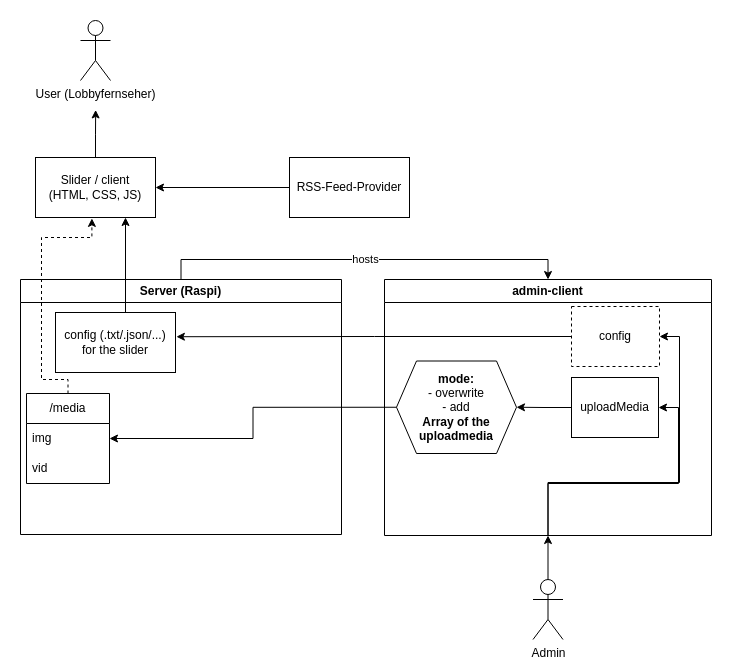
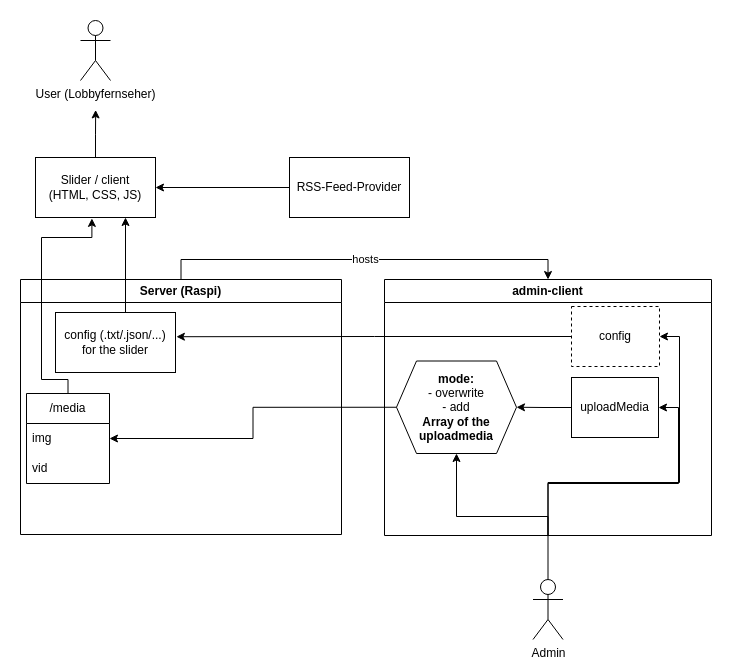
(42, 297) -> (42, 297)
(548, 544) -> (474, 517)
